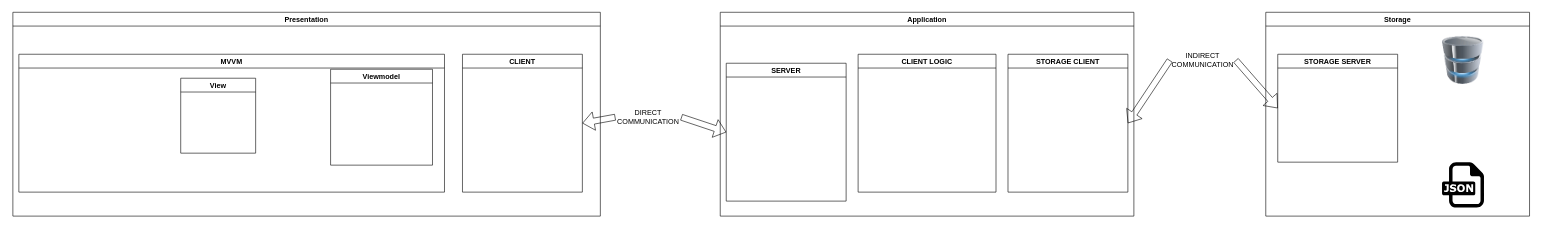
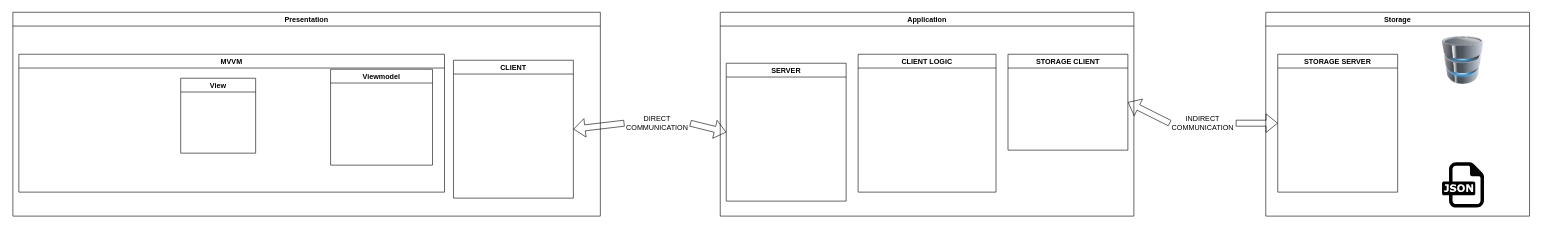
(1203, 60) -> (1203, 123)
(1338, 108) -> (1338, 123)
(648, 117) -> (657, 123)
(522, 123) -> (513, 129)
(1068, 123) -> (1068, 102)
